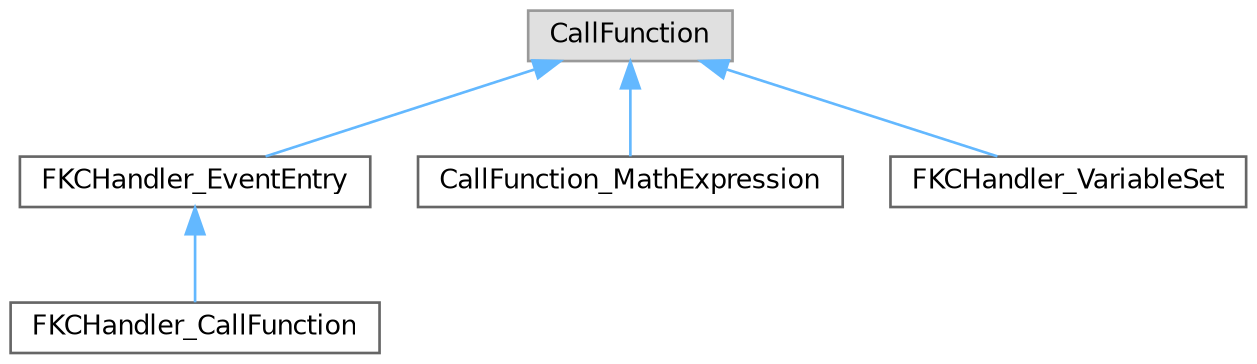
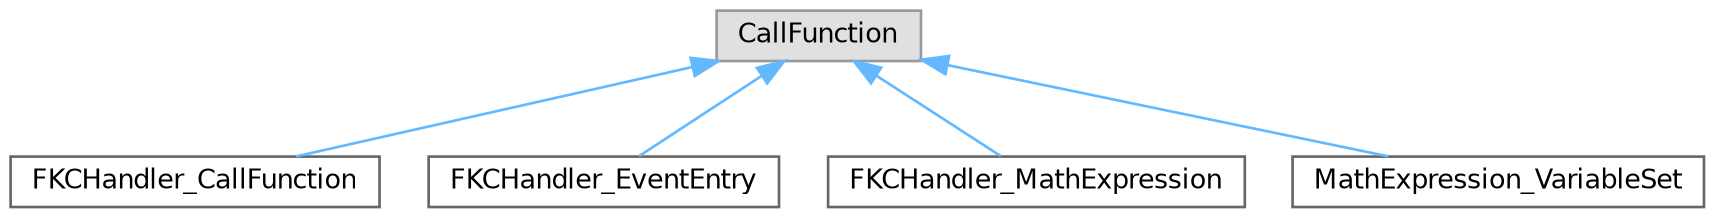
(630, 182) -> (1036, 182)
(1068, 182) -> (1498, 182)
(195, 268) -> (494, 112)
